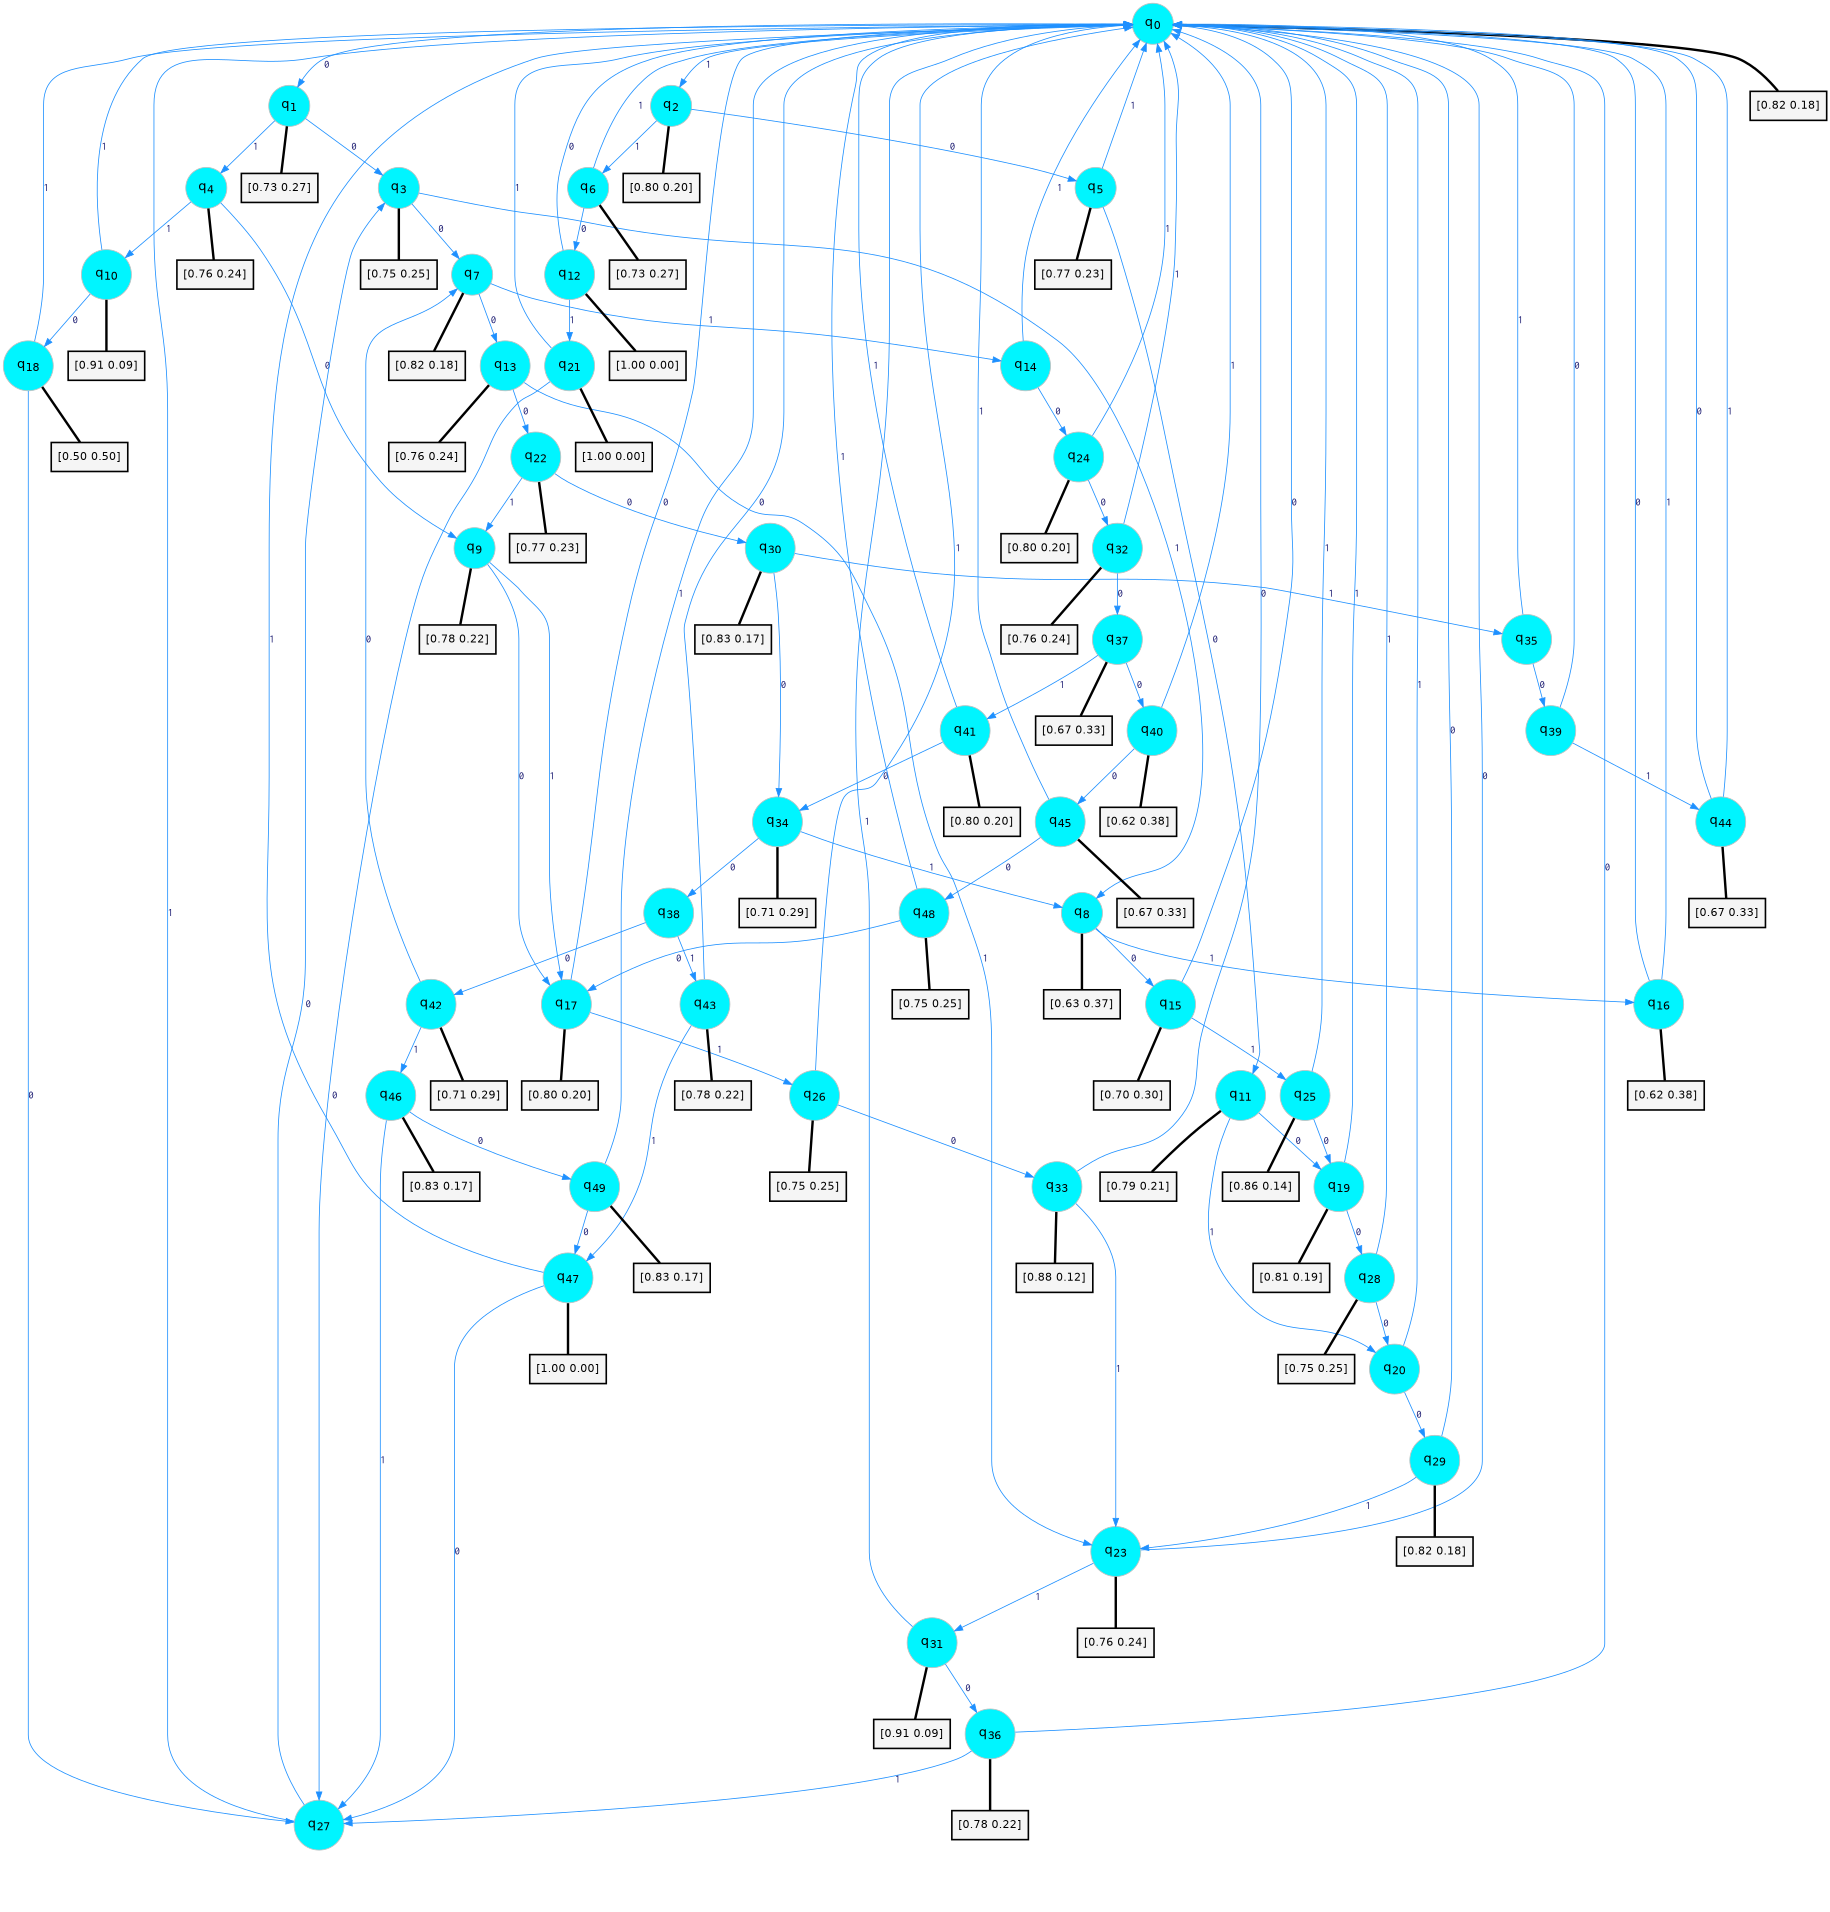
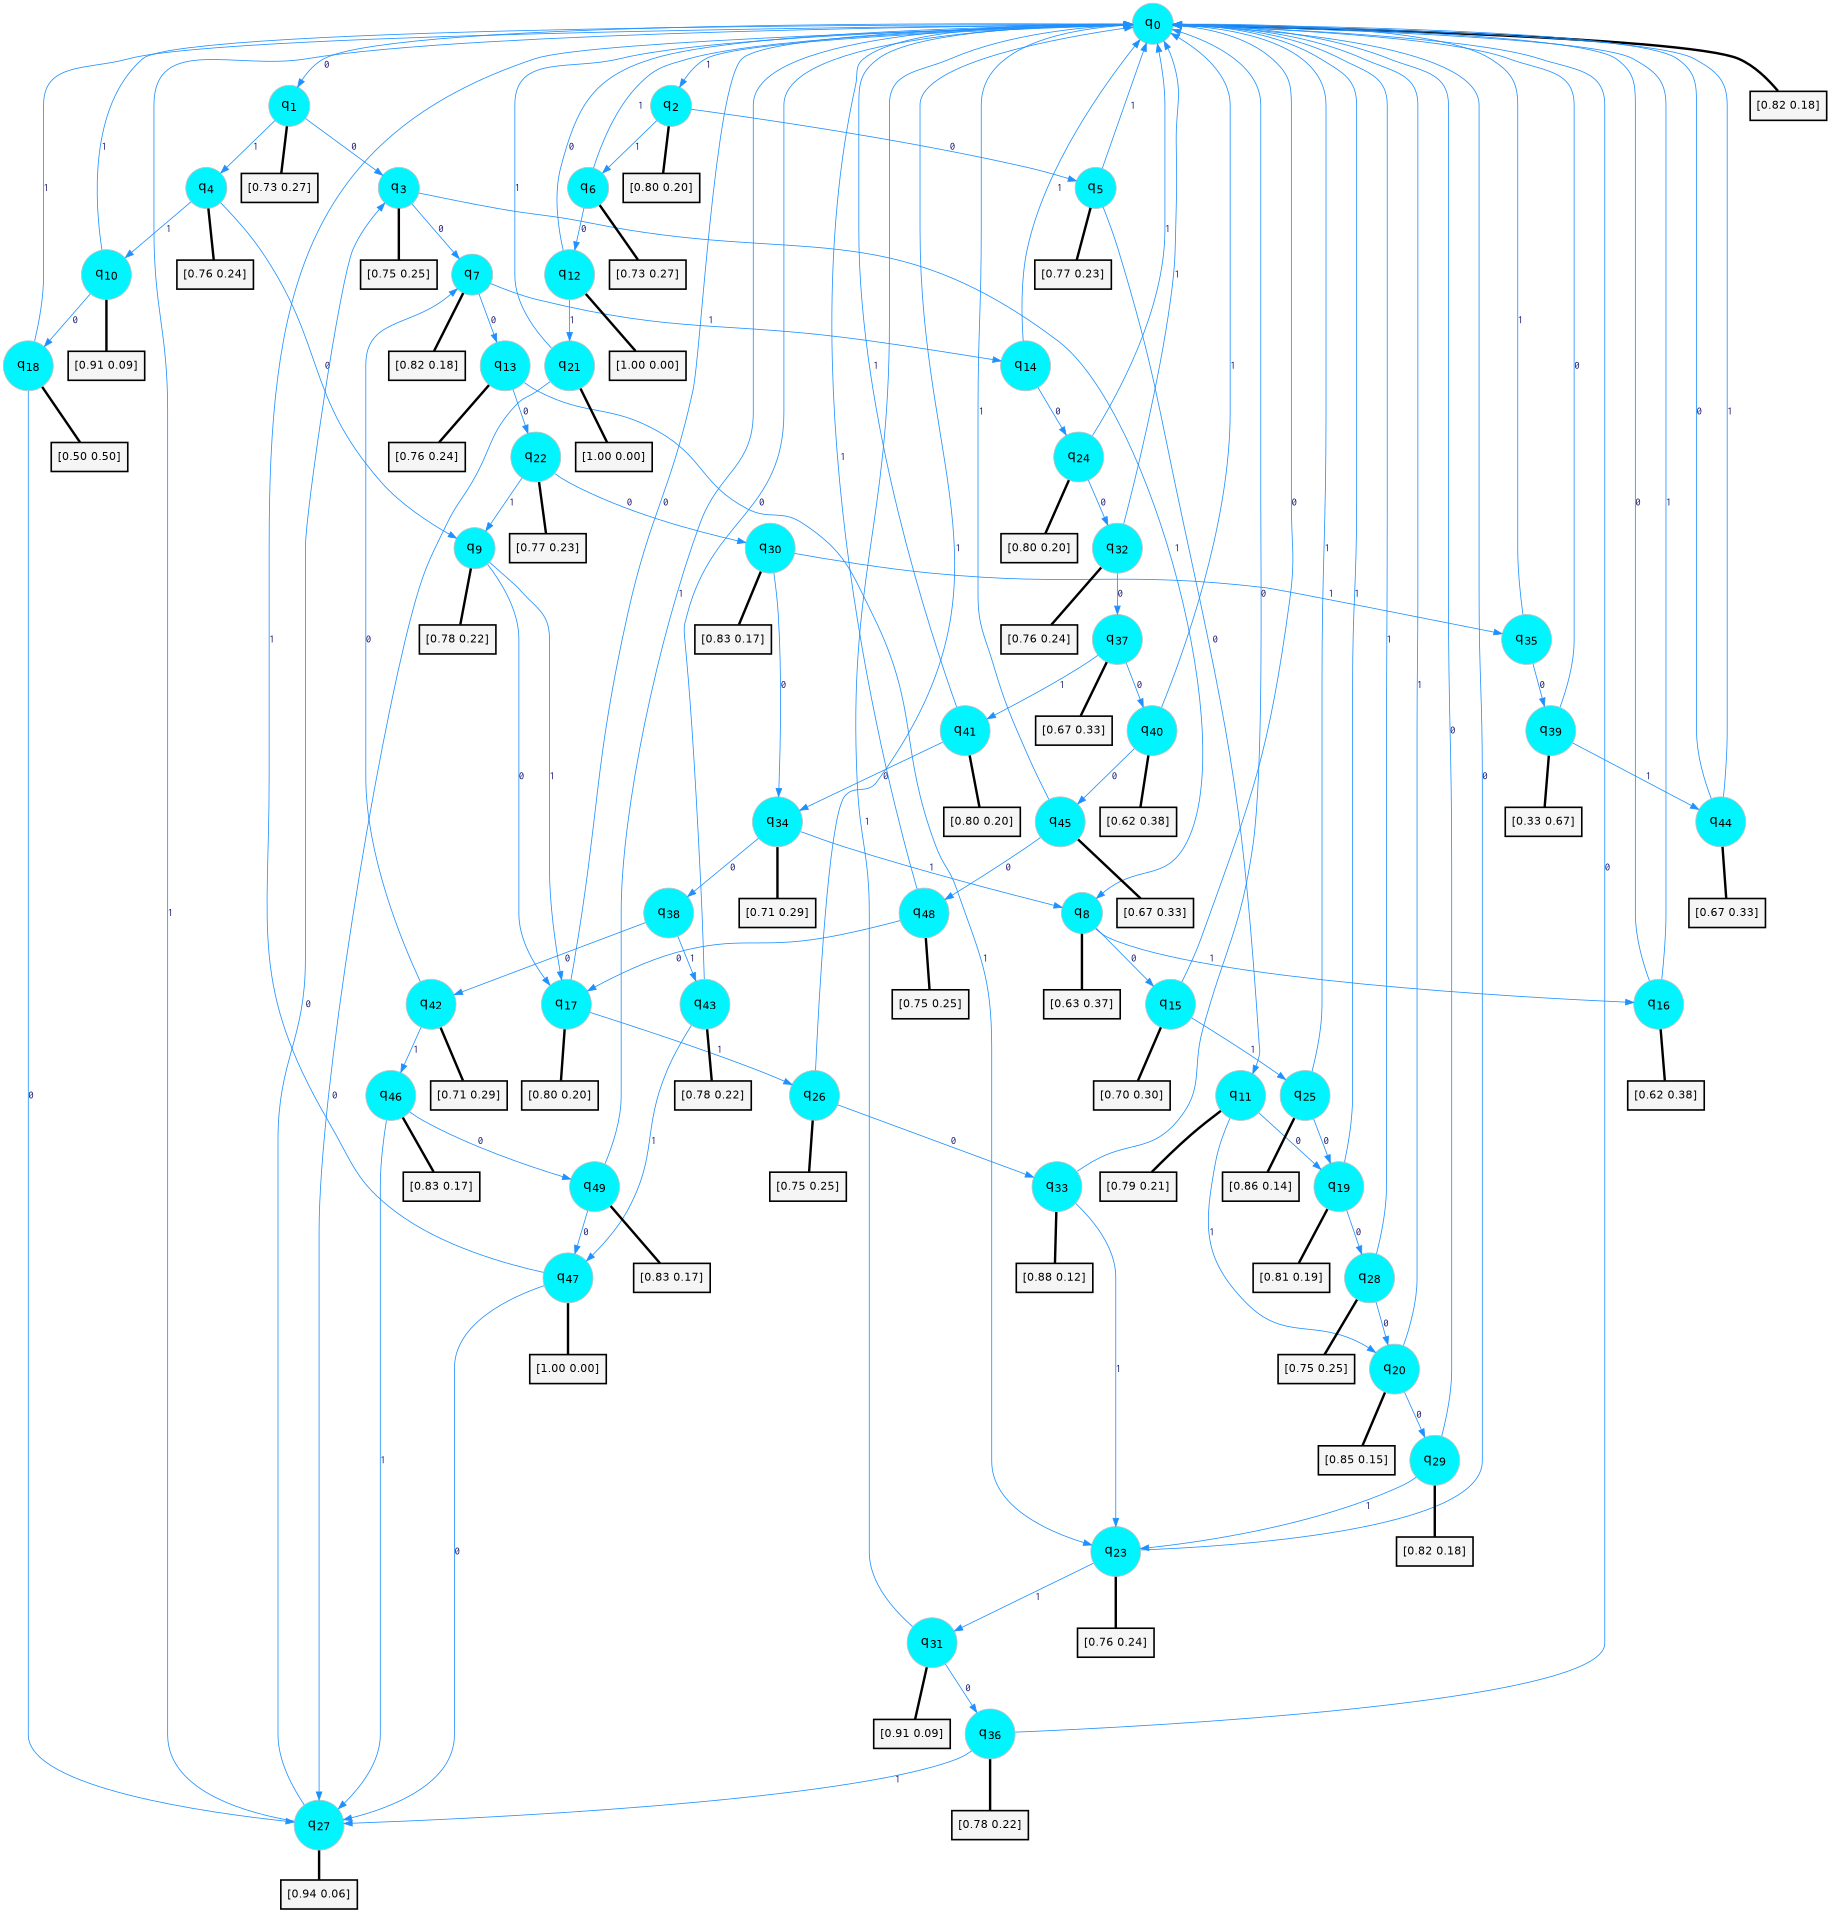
none -> (1544, 822)
none -> (1357, 1460)
none -> (319, 1895)
